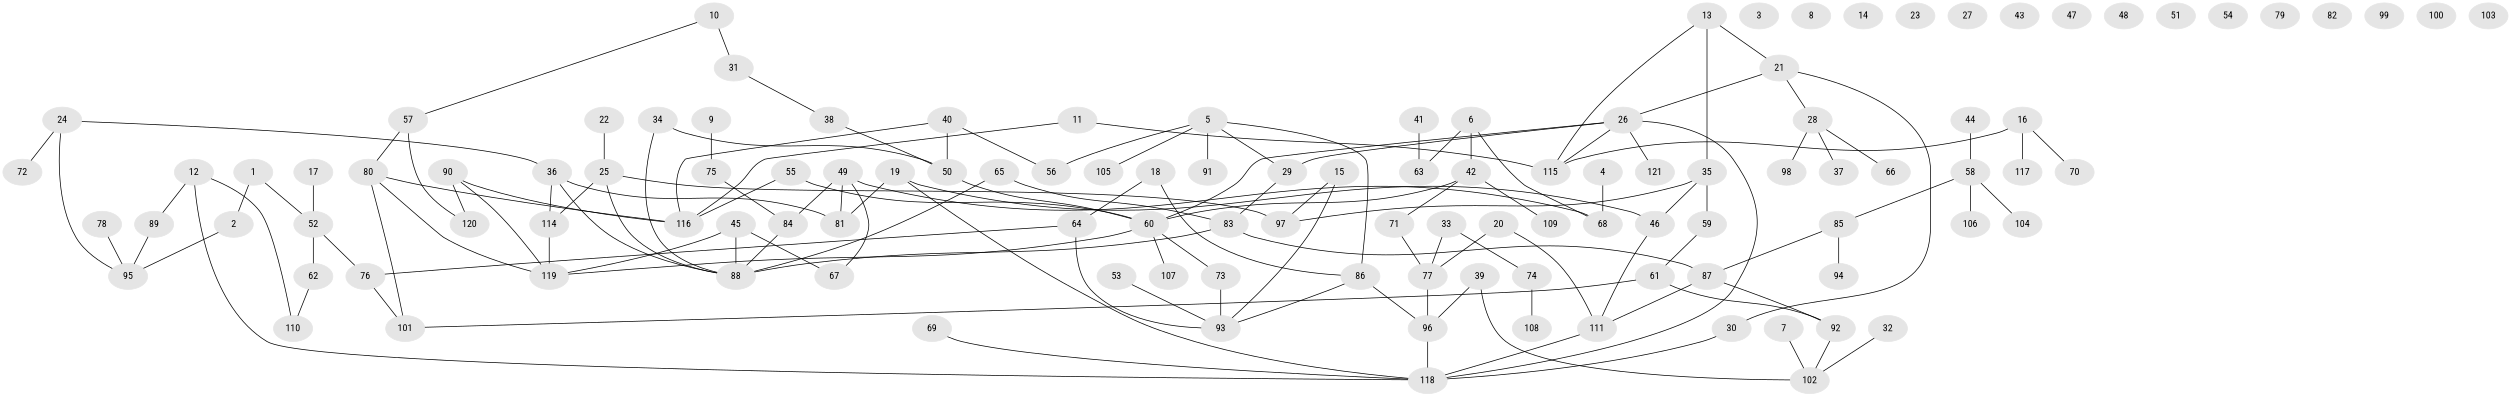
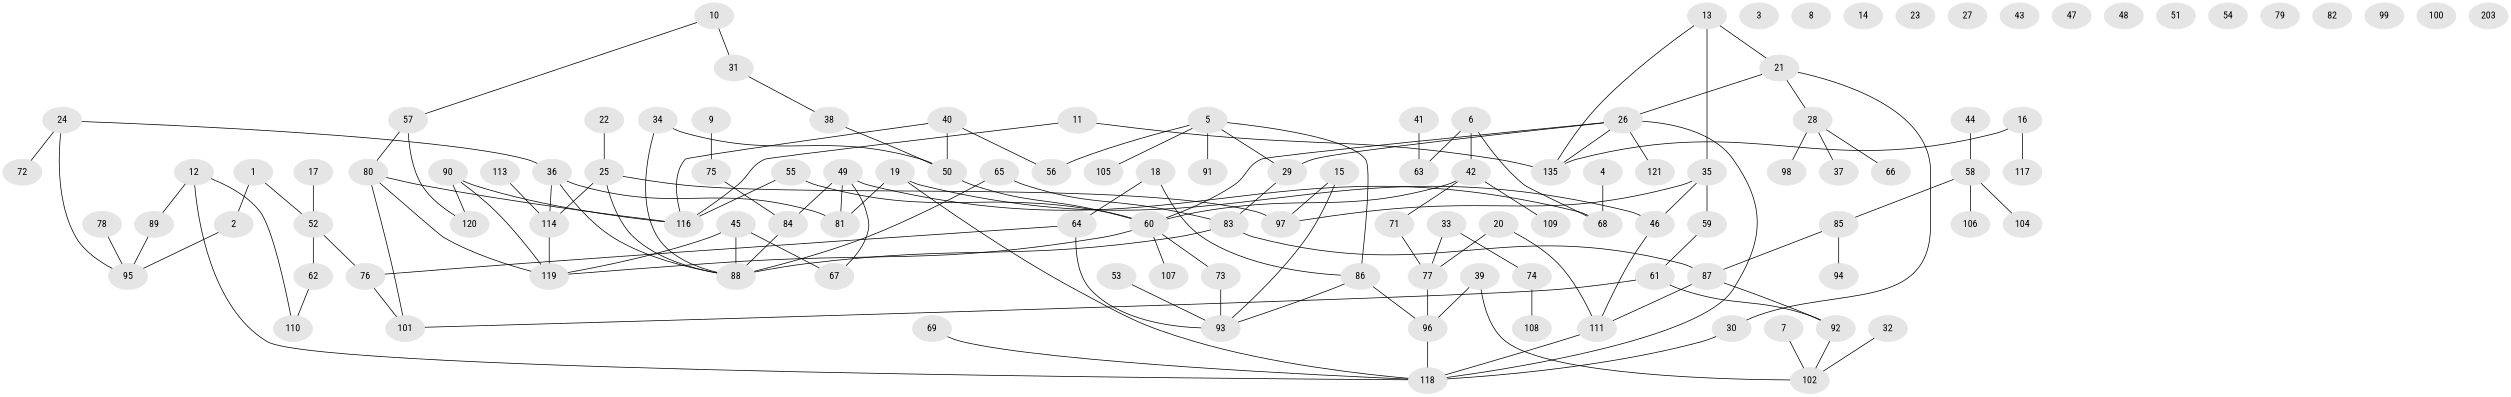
(2488, 16) -> (2488, 16)
none -> (500, 172)
(1551, 172) -> (1551, 172)
(2075, 172) -> none
